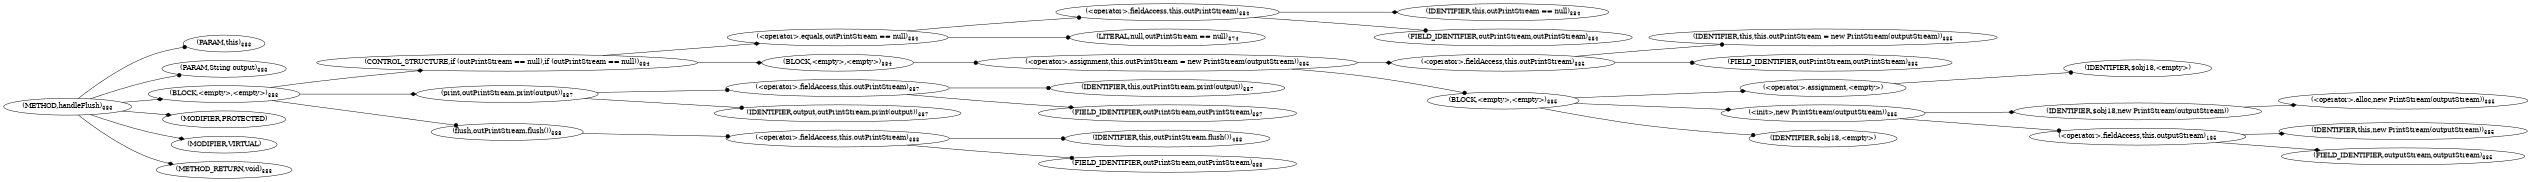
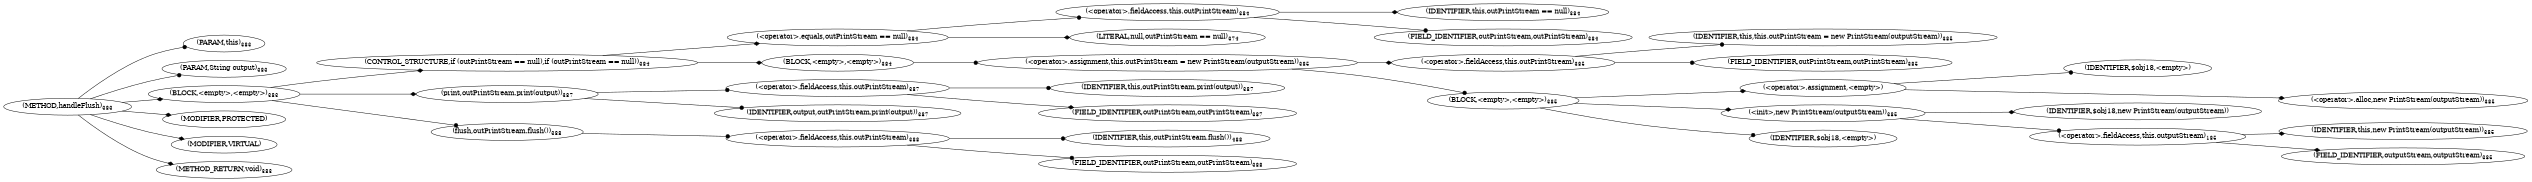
(1007, 37) -> (1007, 37)
(2267, 106) -> (2091, 94)
